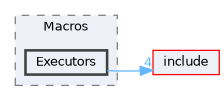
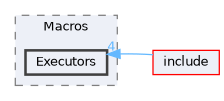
(125, 71) -> (137, 54)
